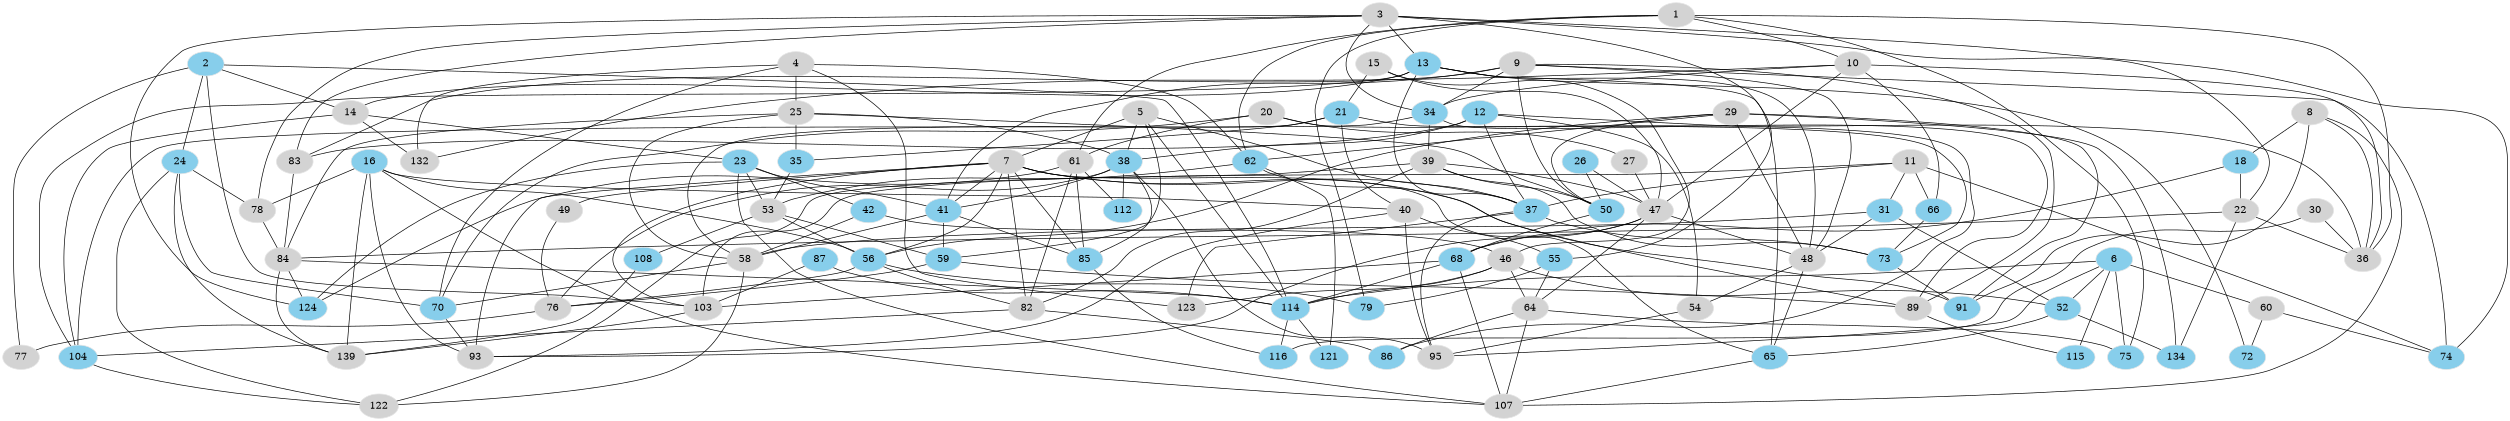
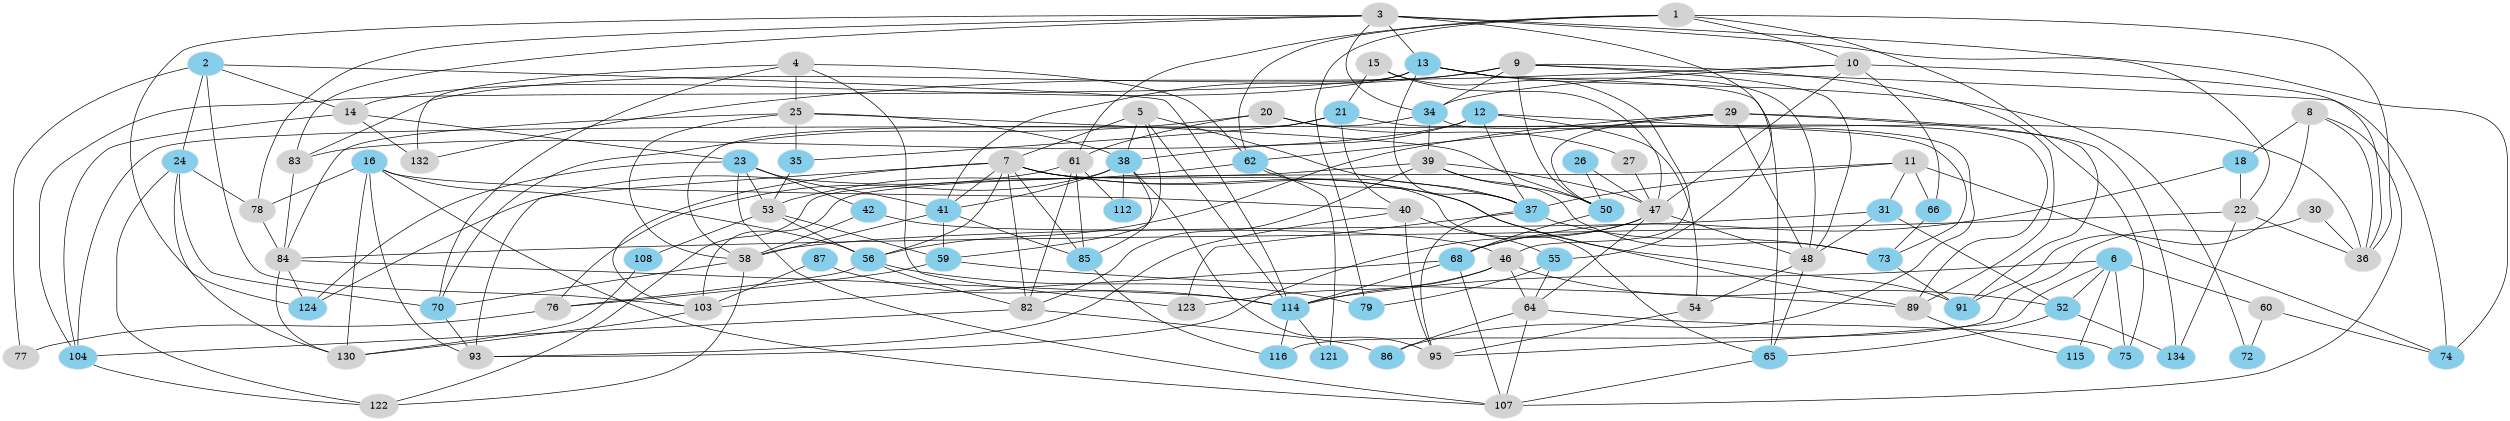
(564, 211) -> none
(346, 357) -> (346, 357)
